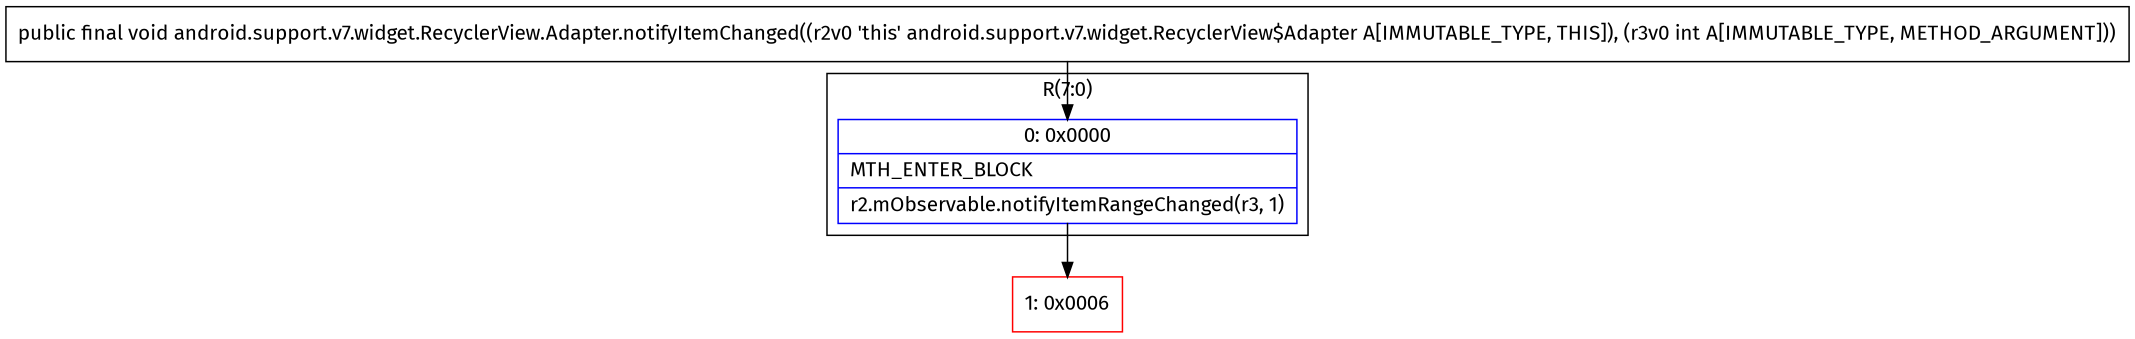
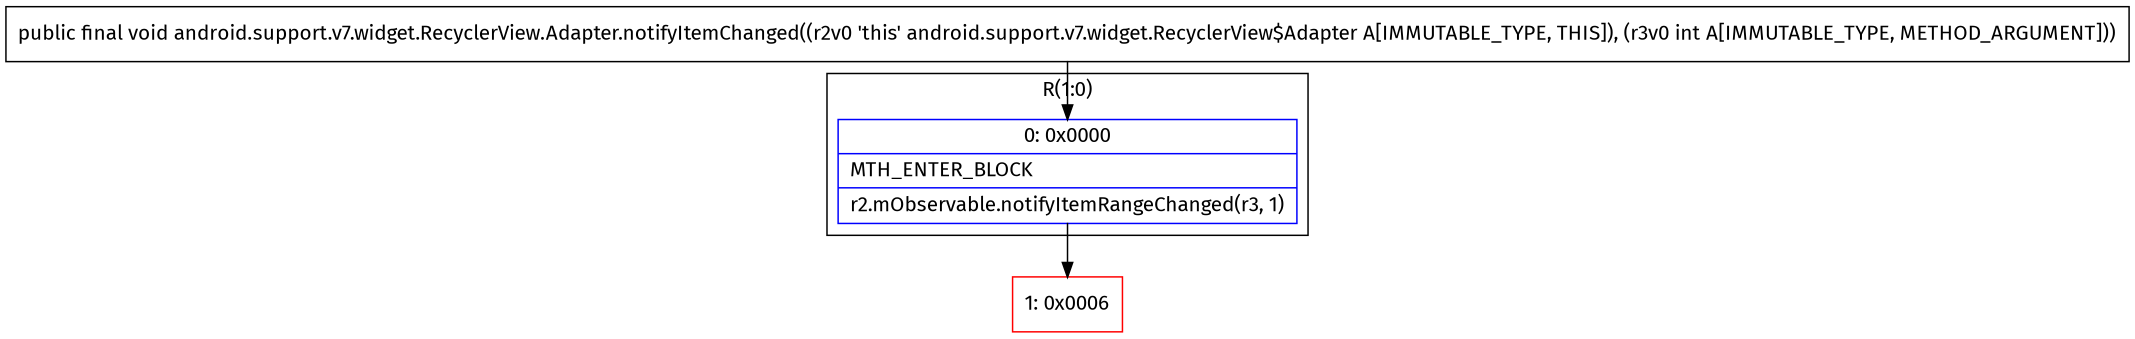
(1068, 91) -> (1068, 91)
